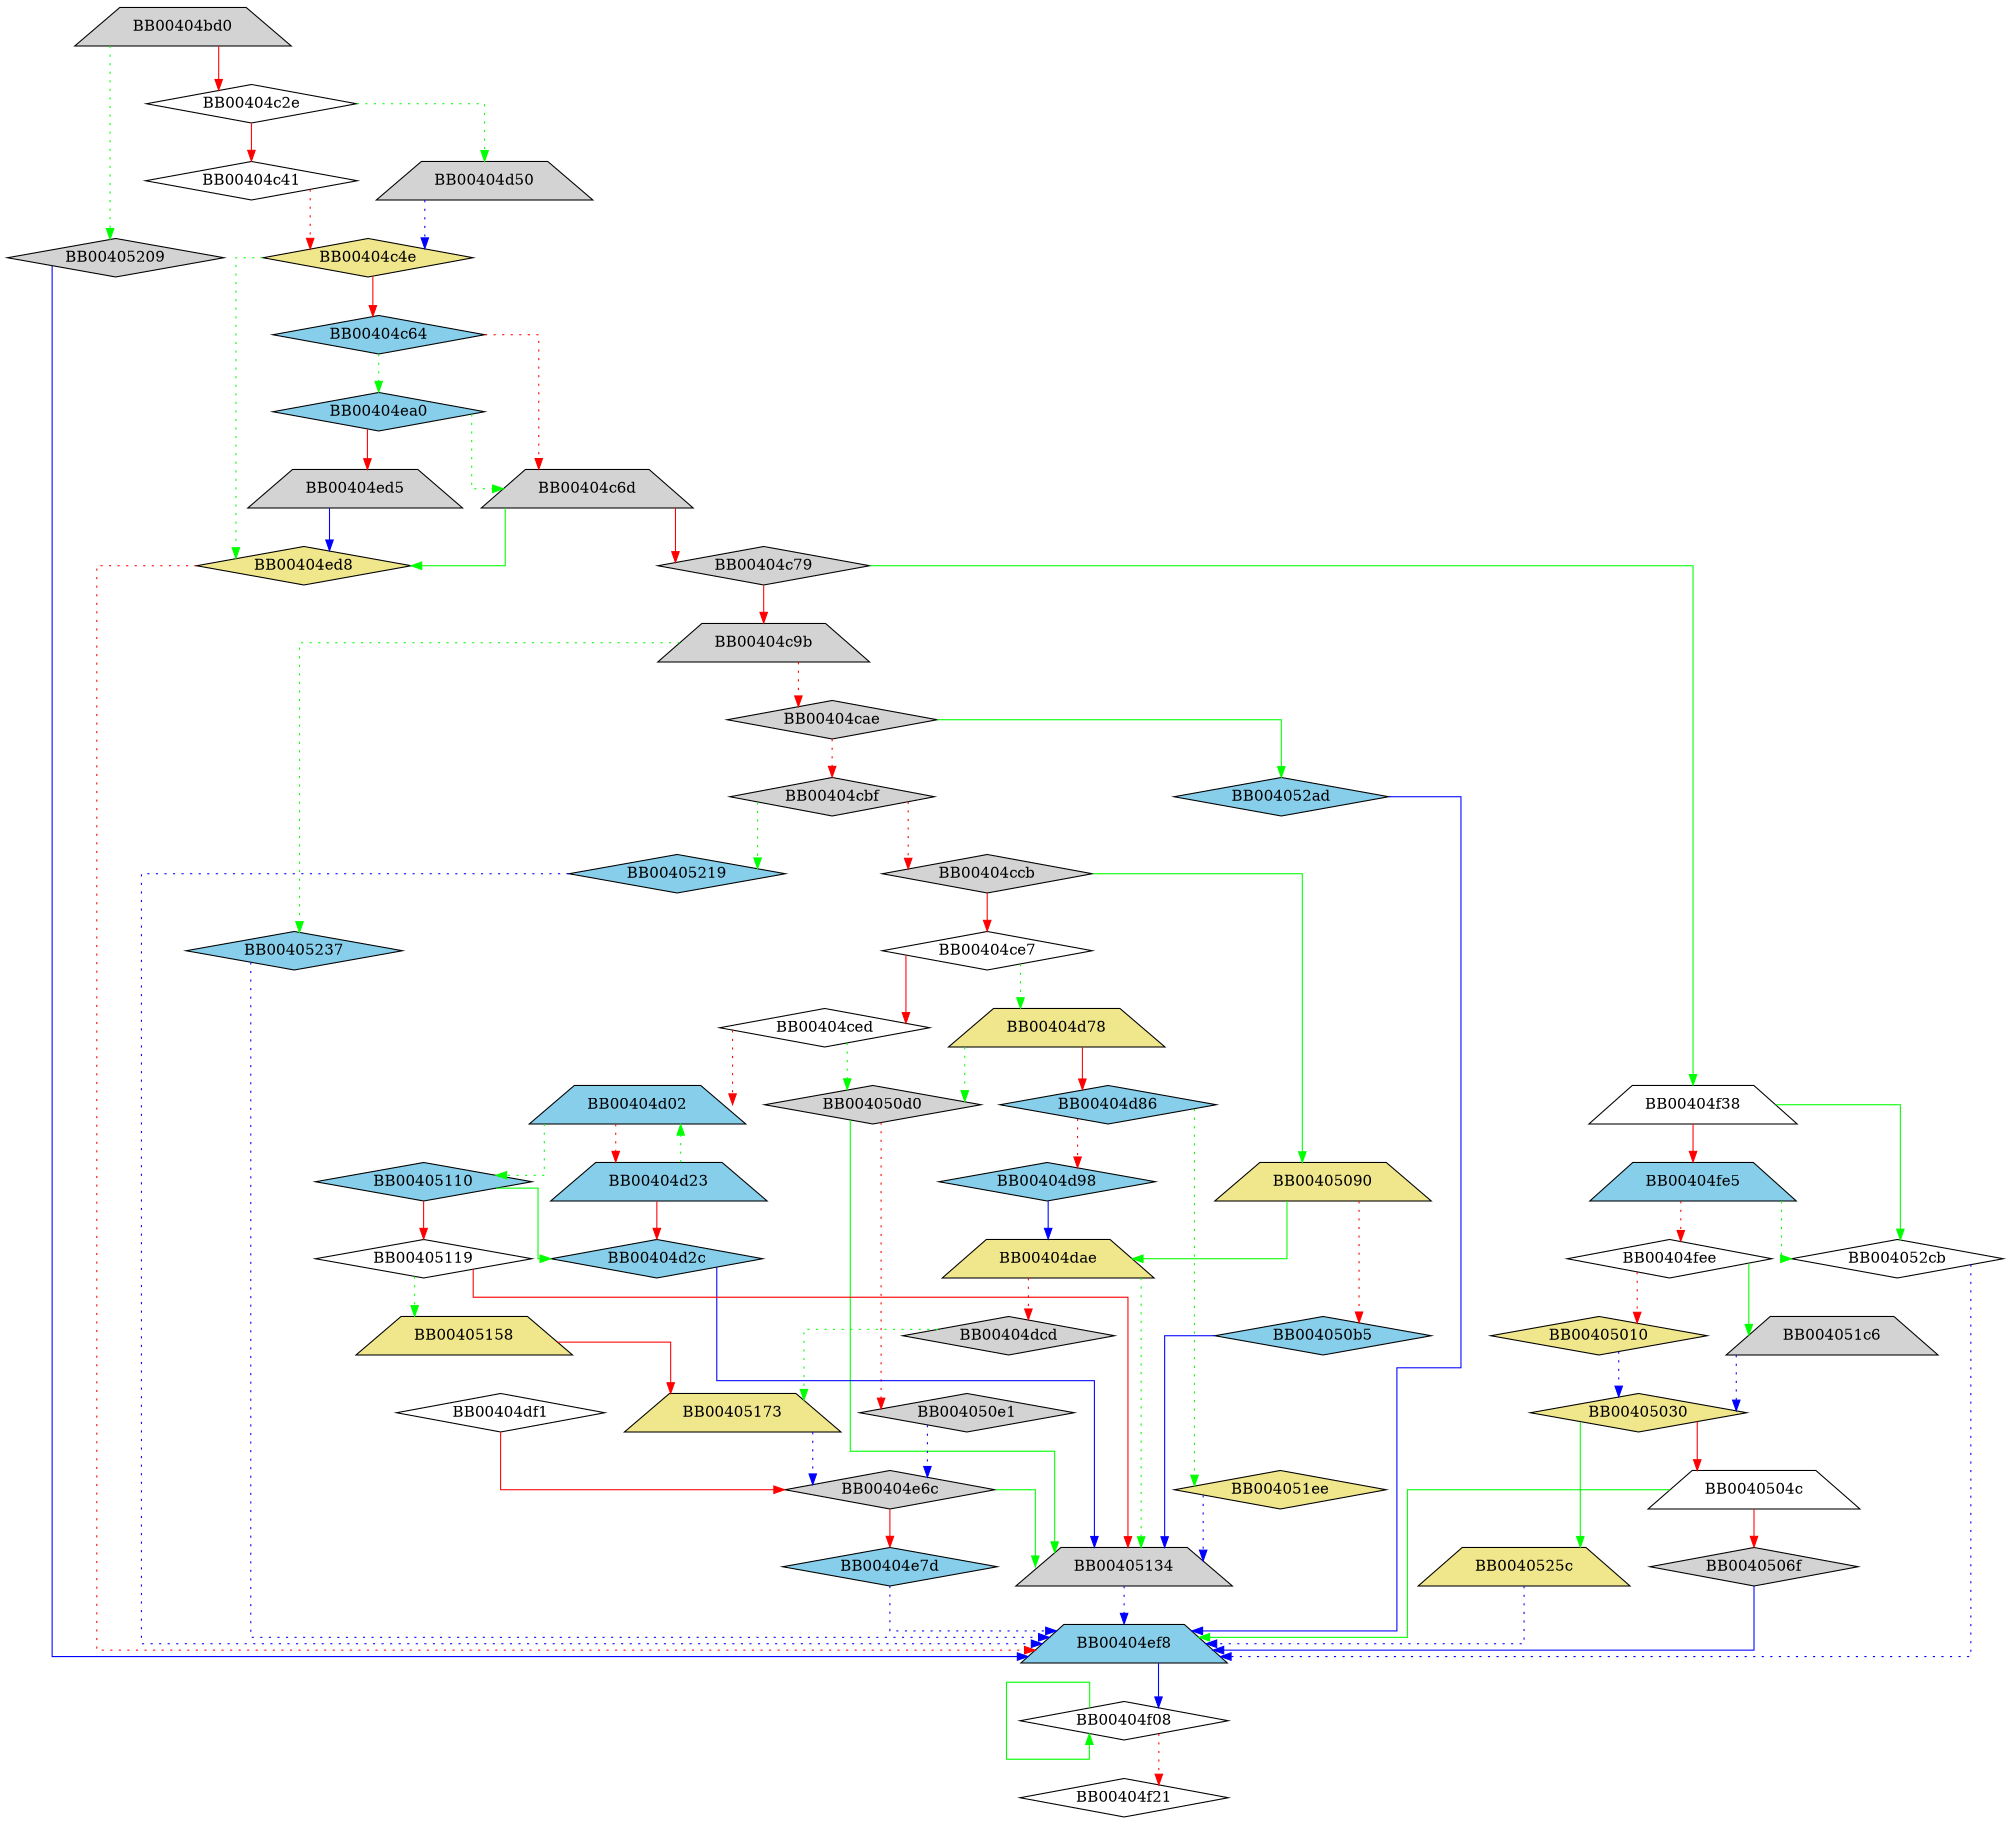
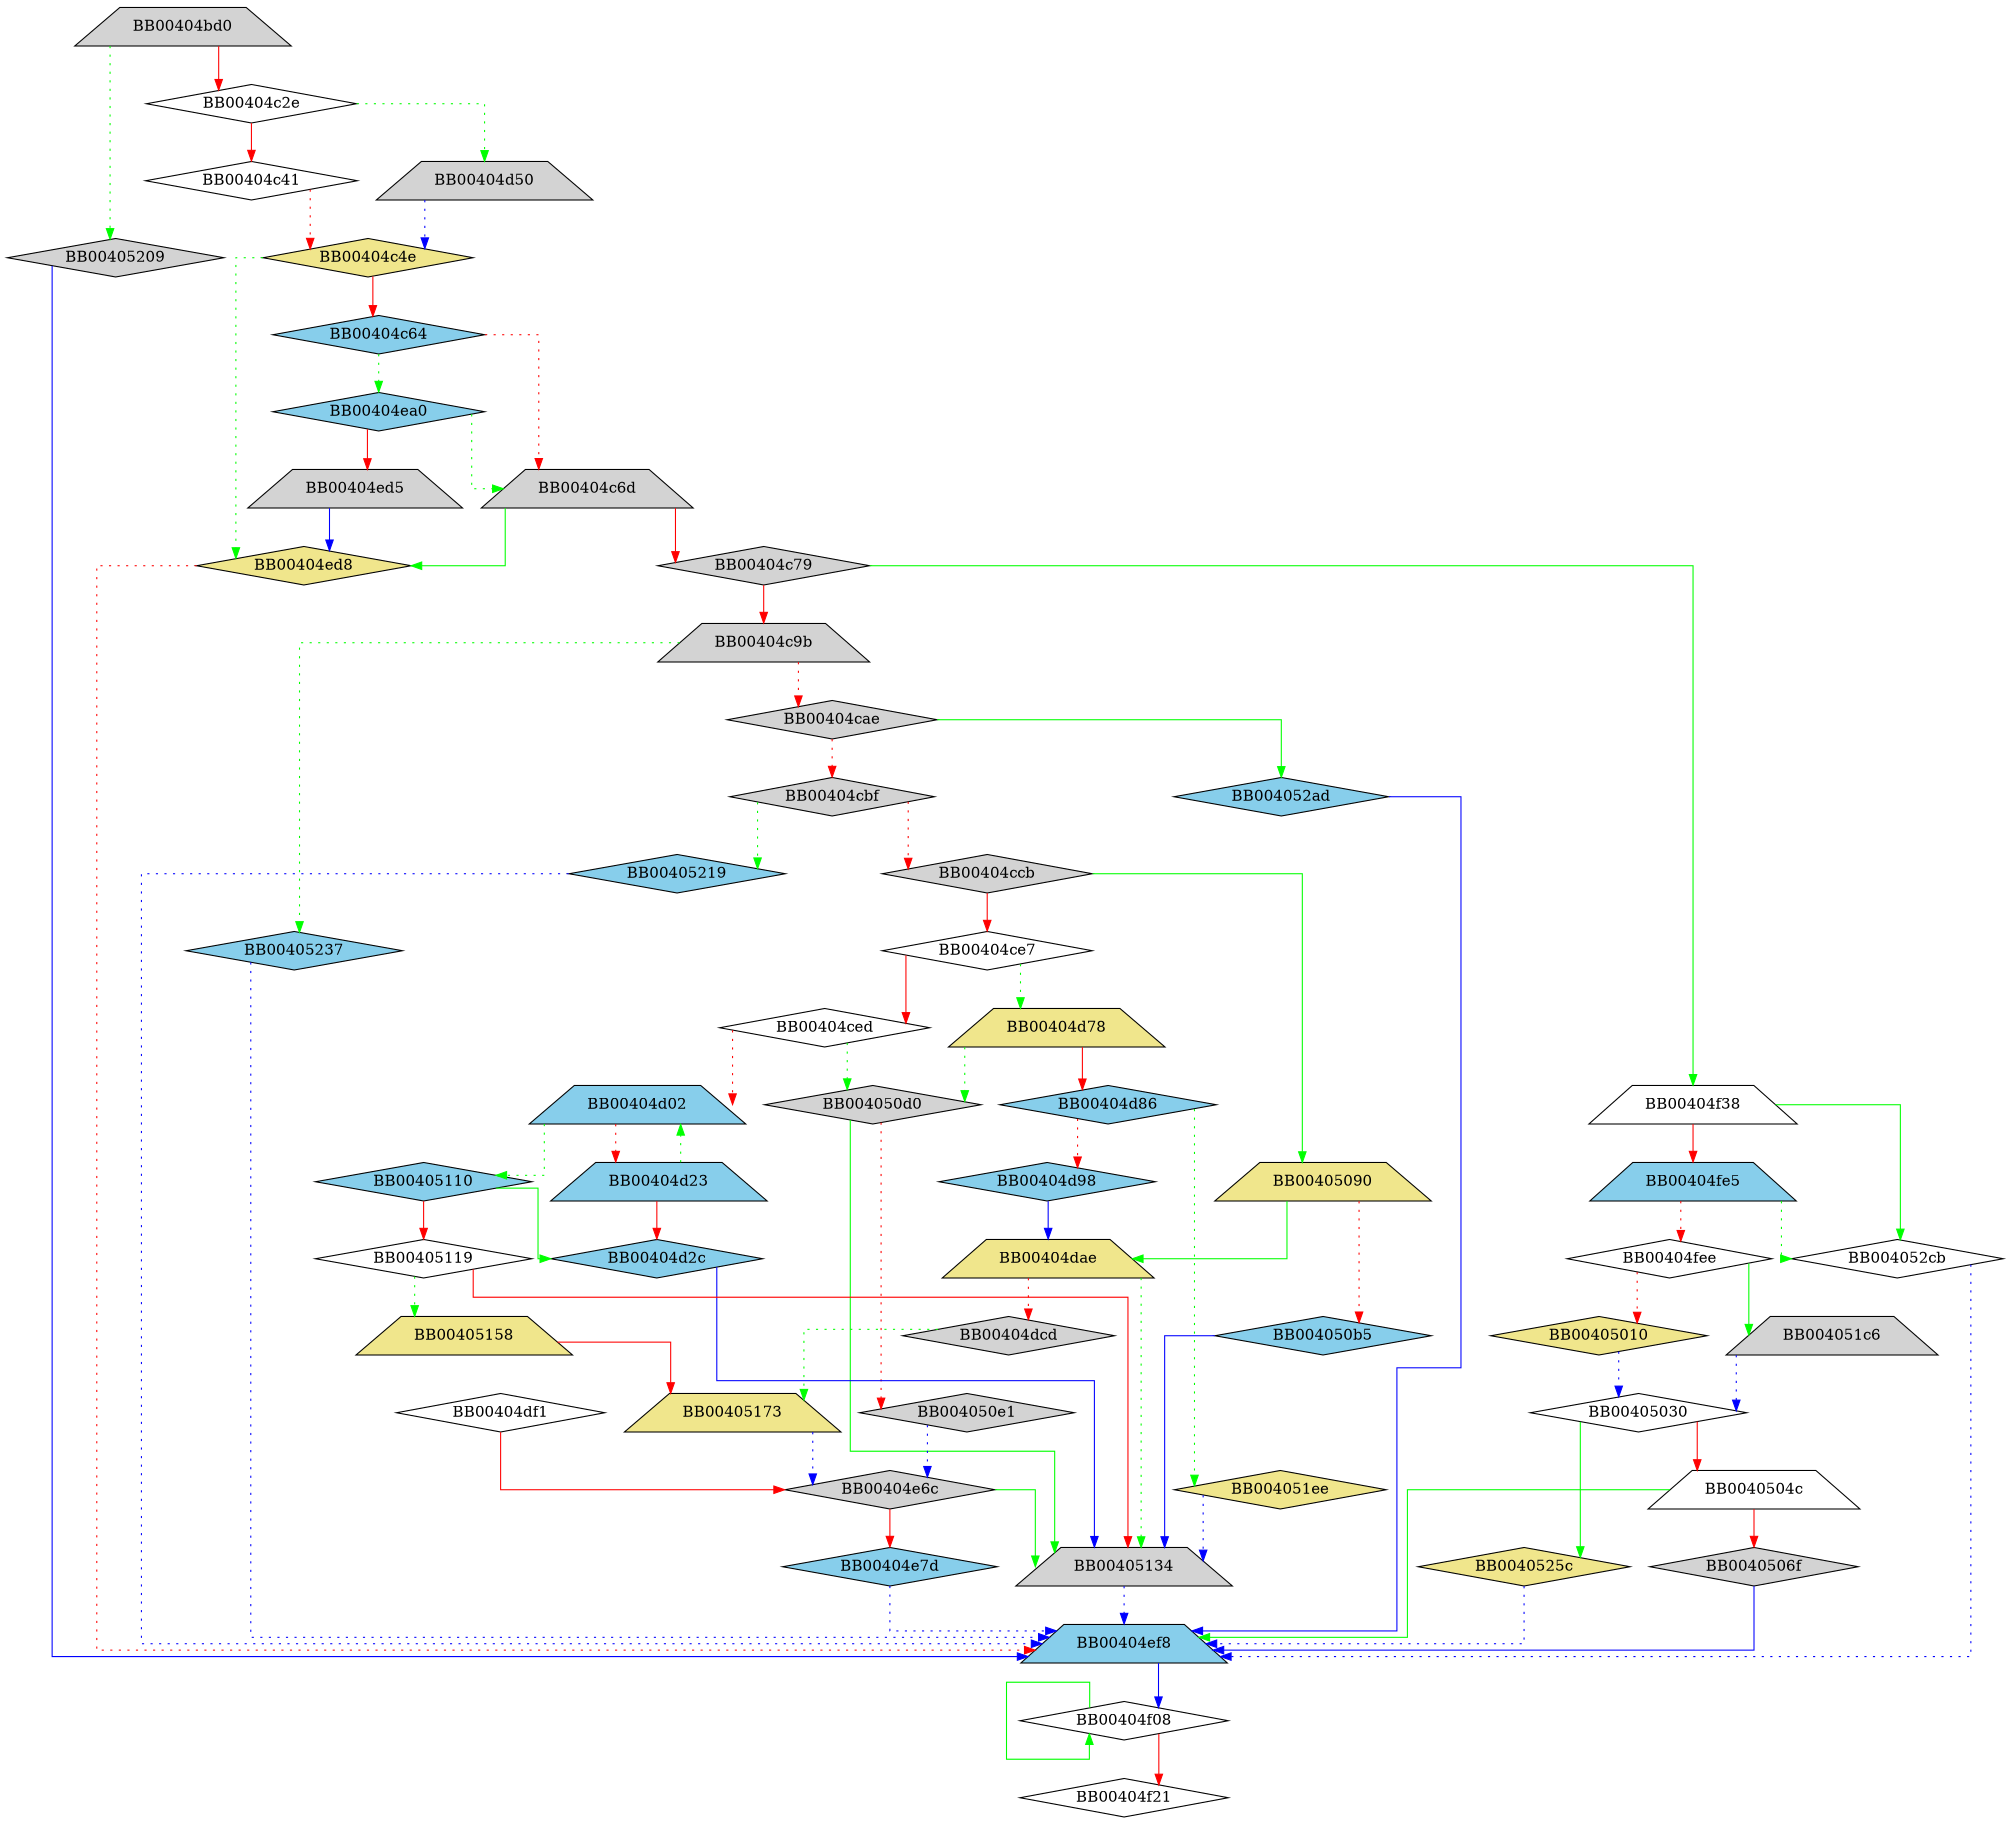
(1638, 1413) -> (1638, 1413)
(1524, 1567) -> (1524, 1567)
(1159, 1754) -> (1159, 1754)
